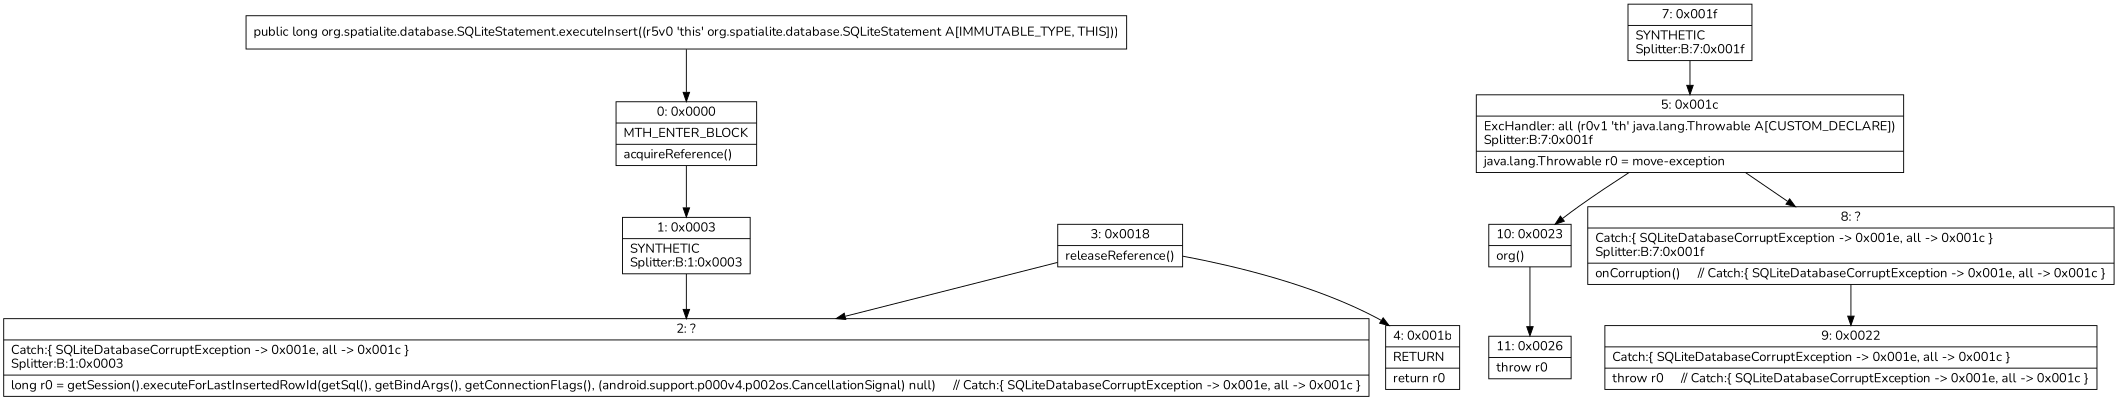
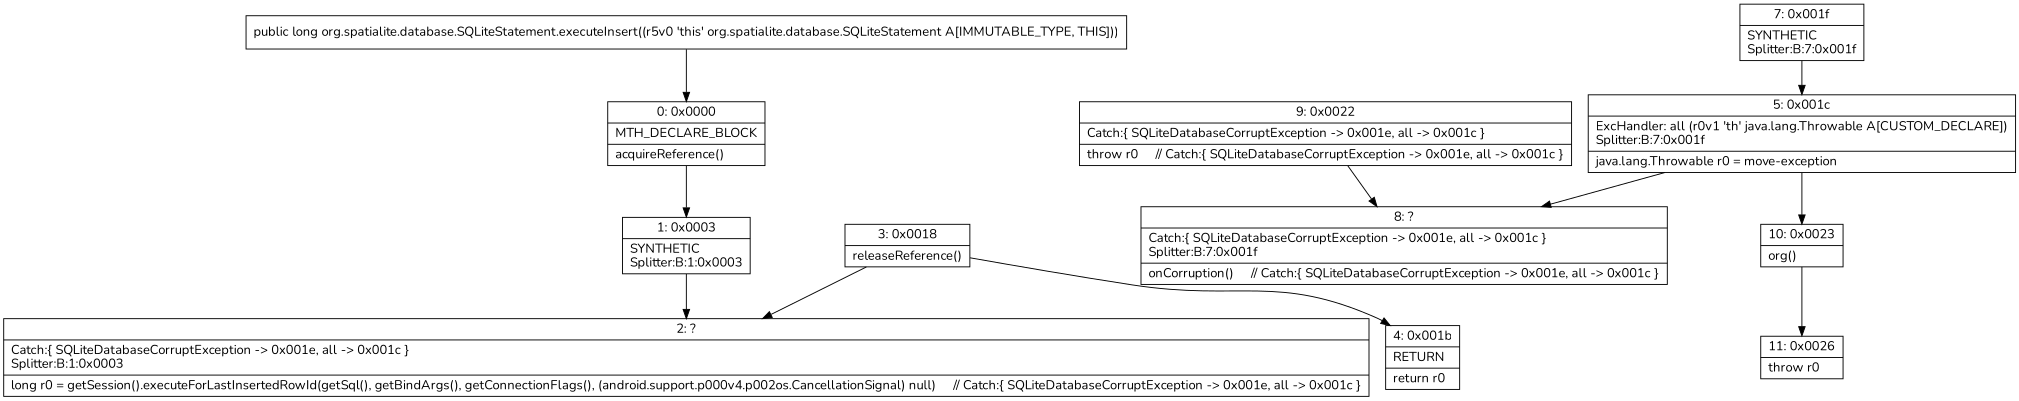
(686, 133) -> (686, 133)
(1851, 300) -> (1360, 182)
